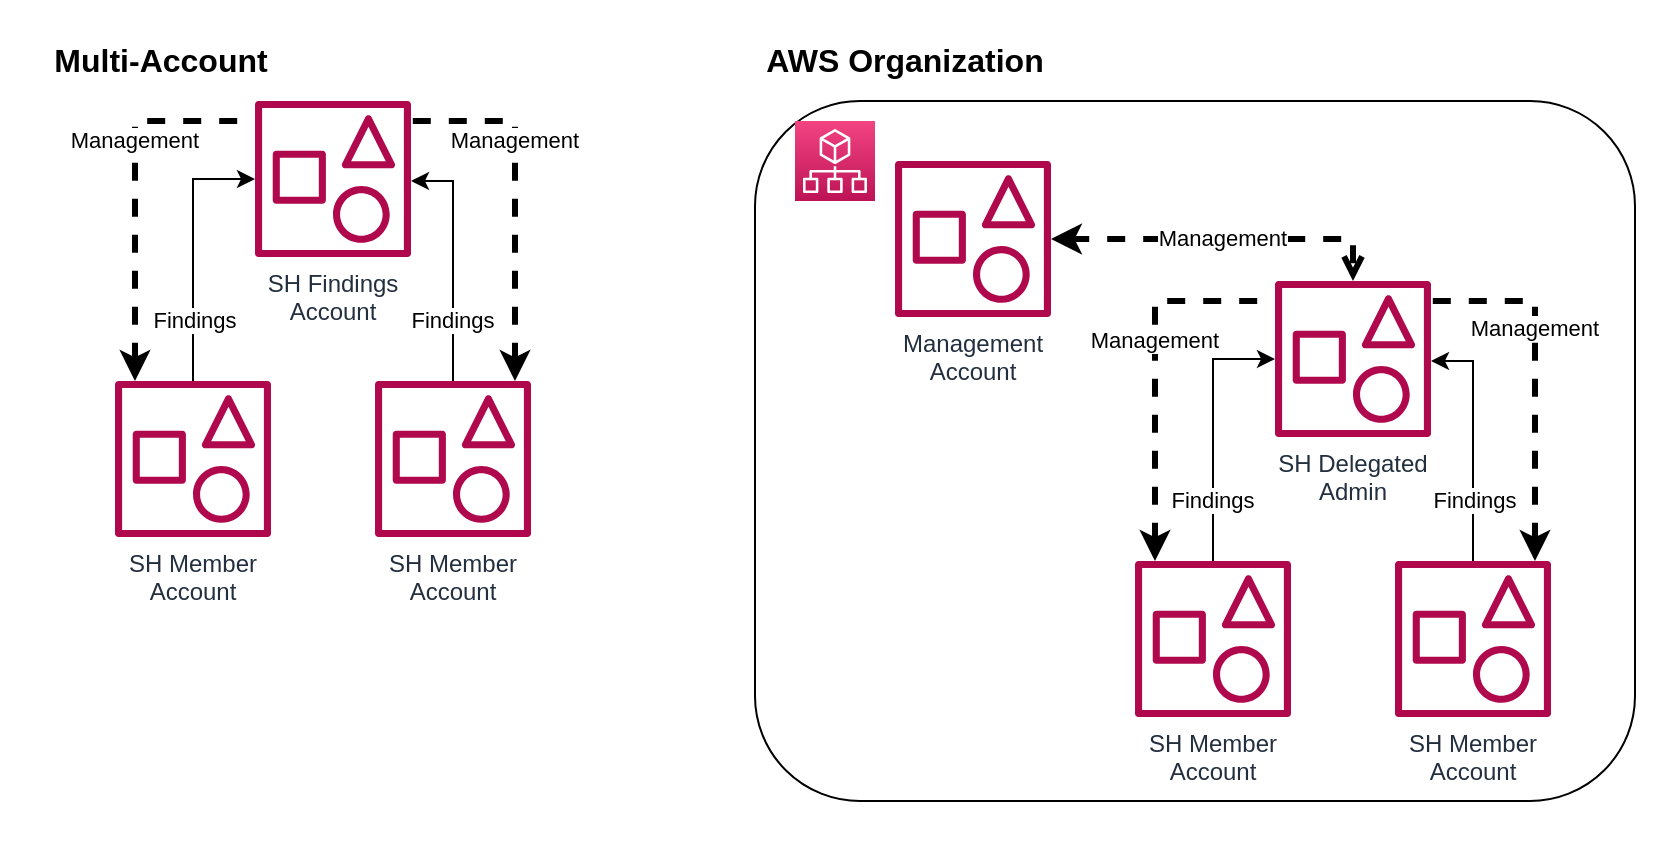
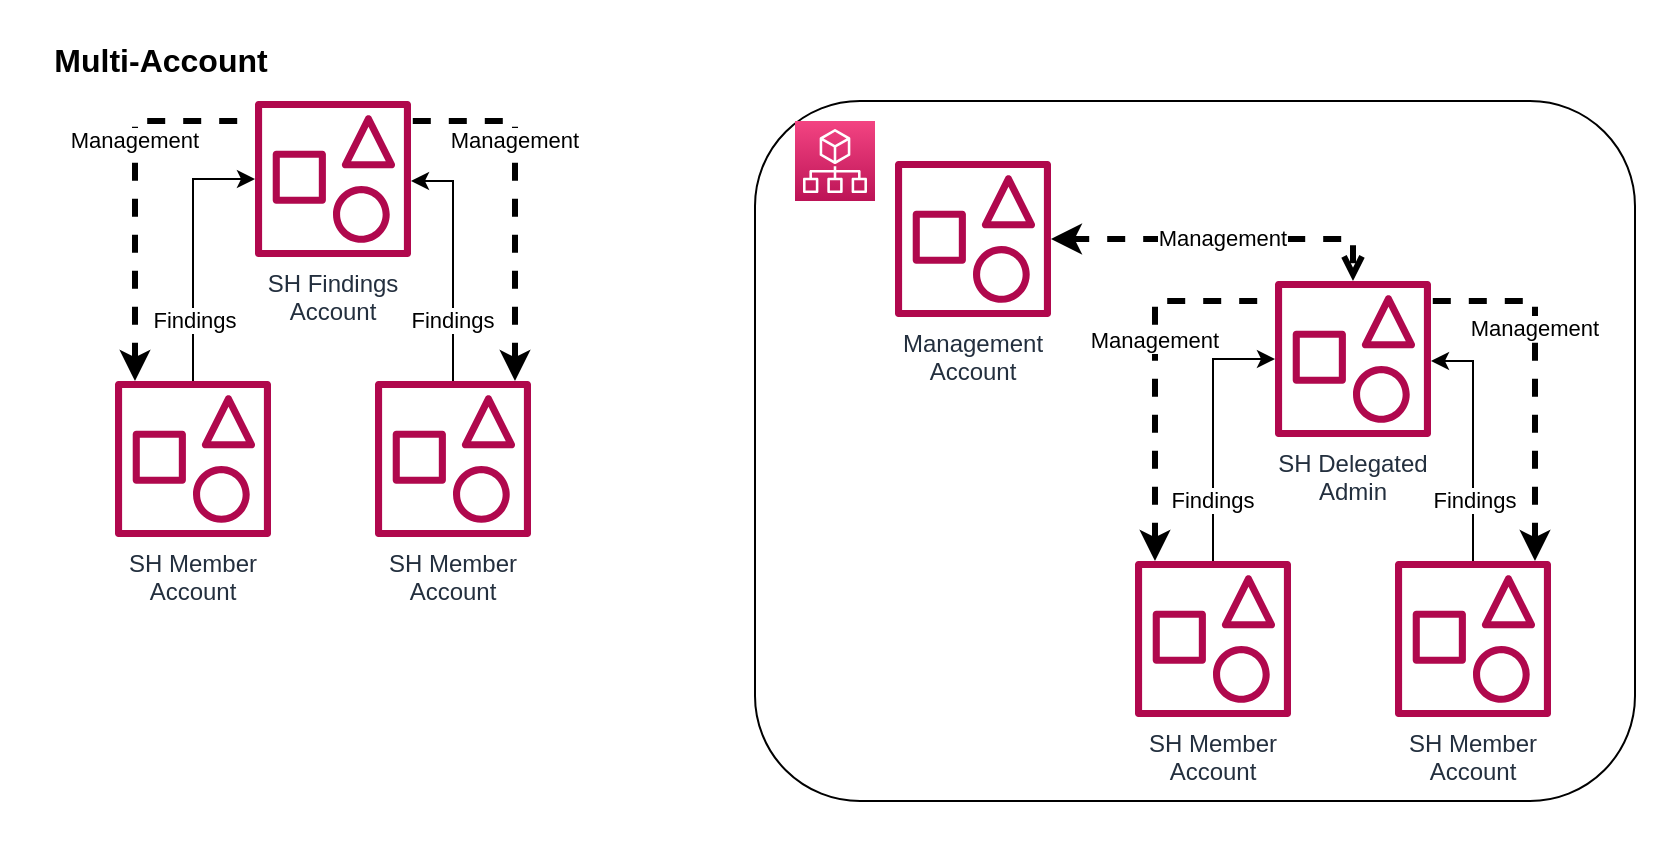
(905, 61) -> none
